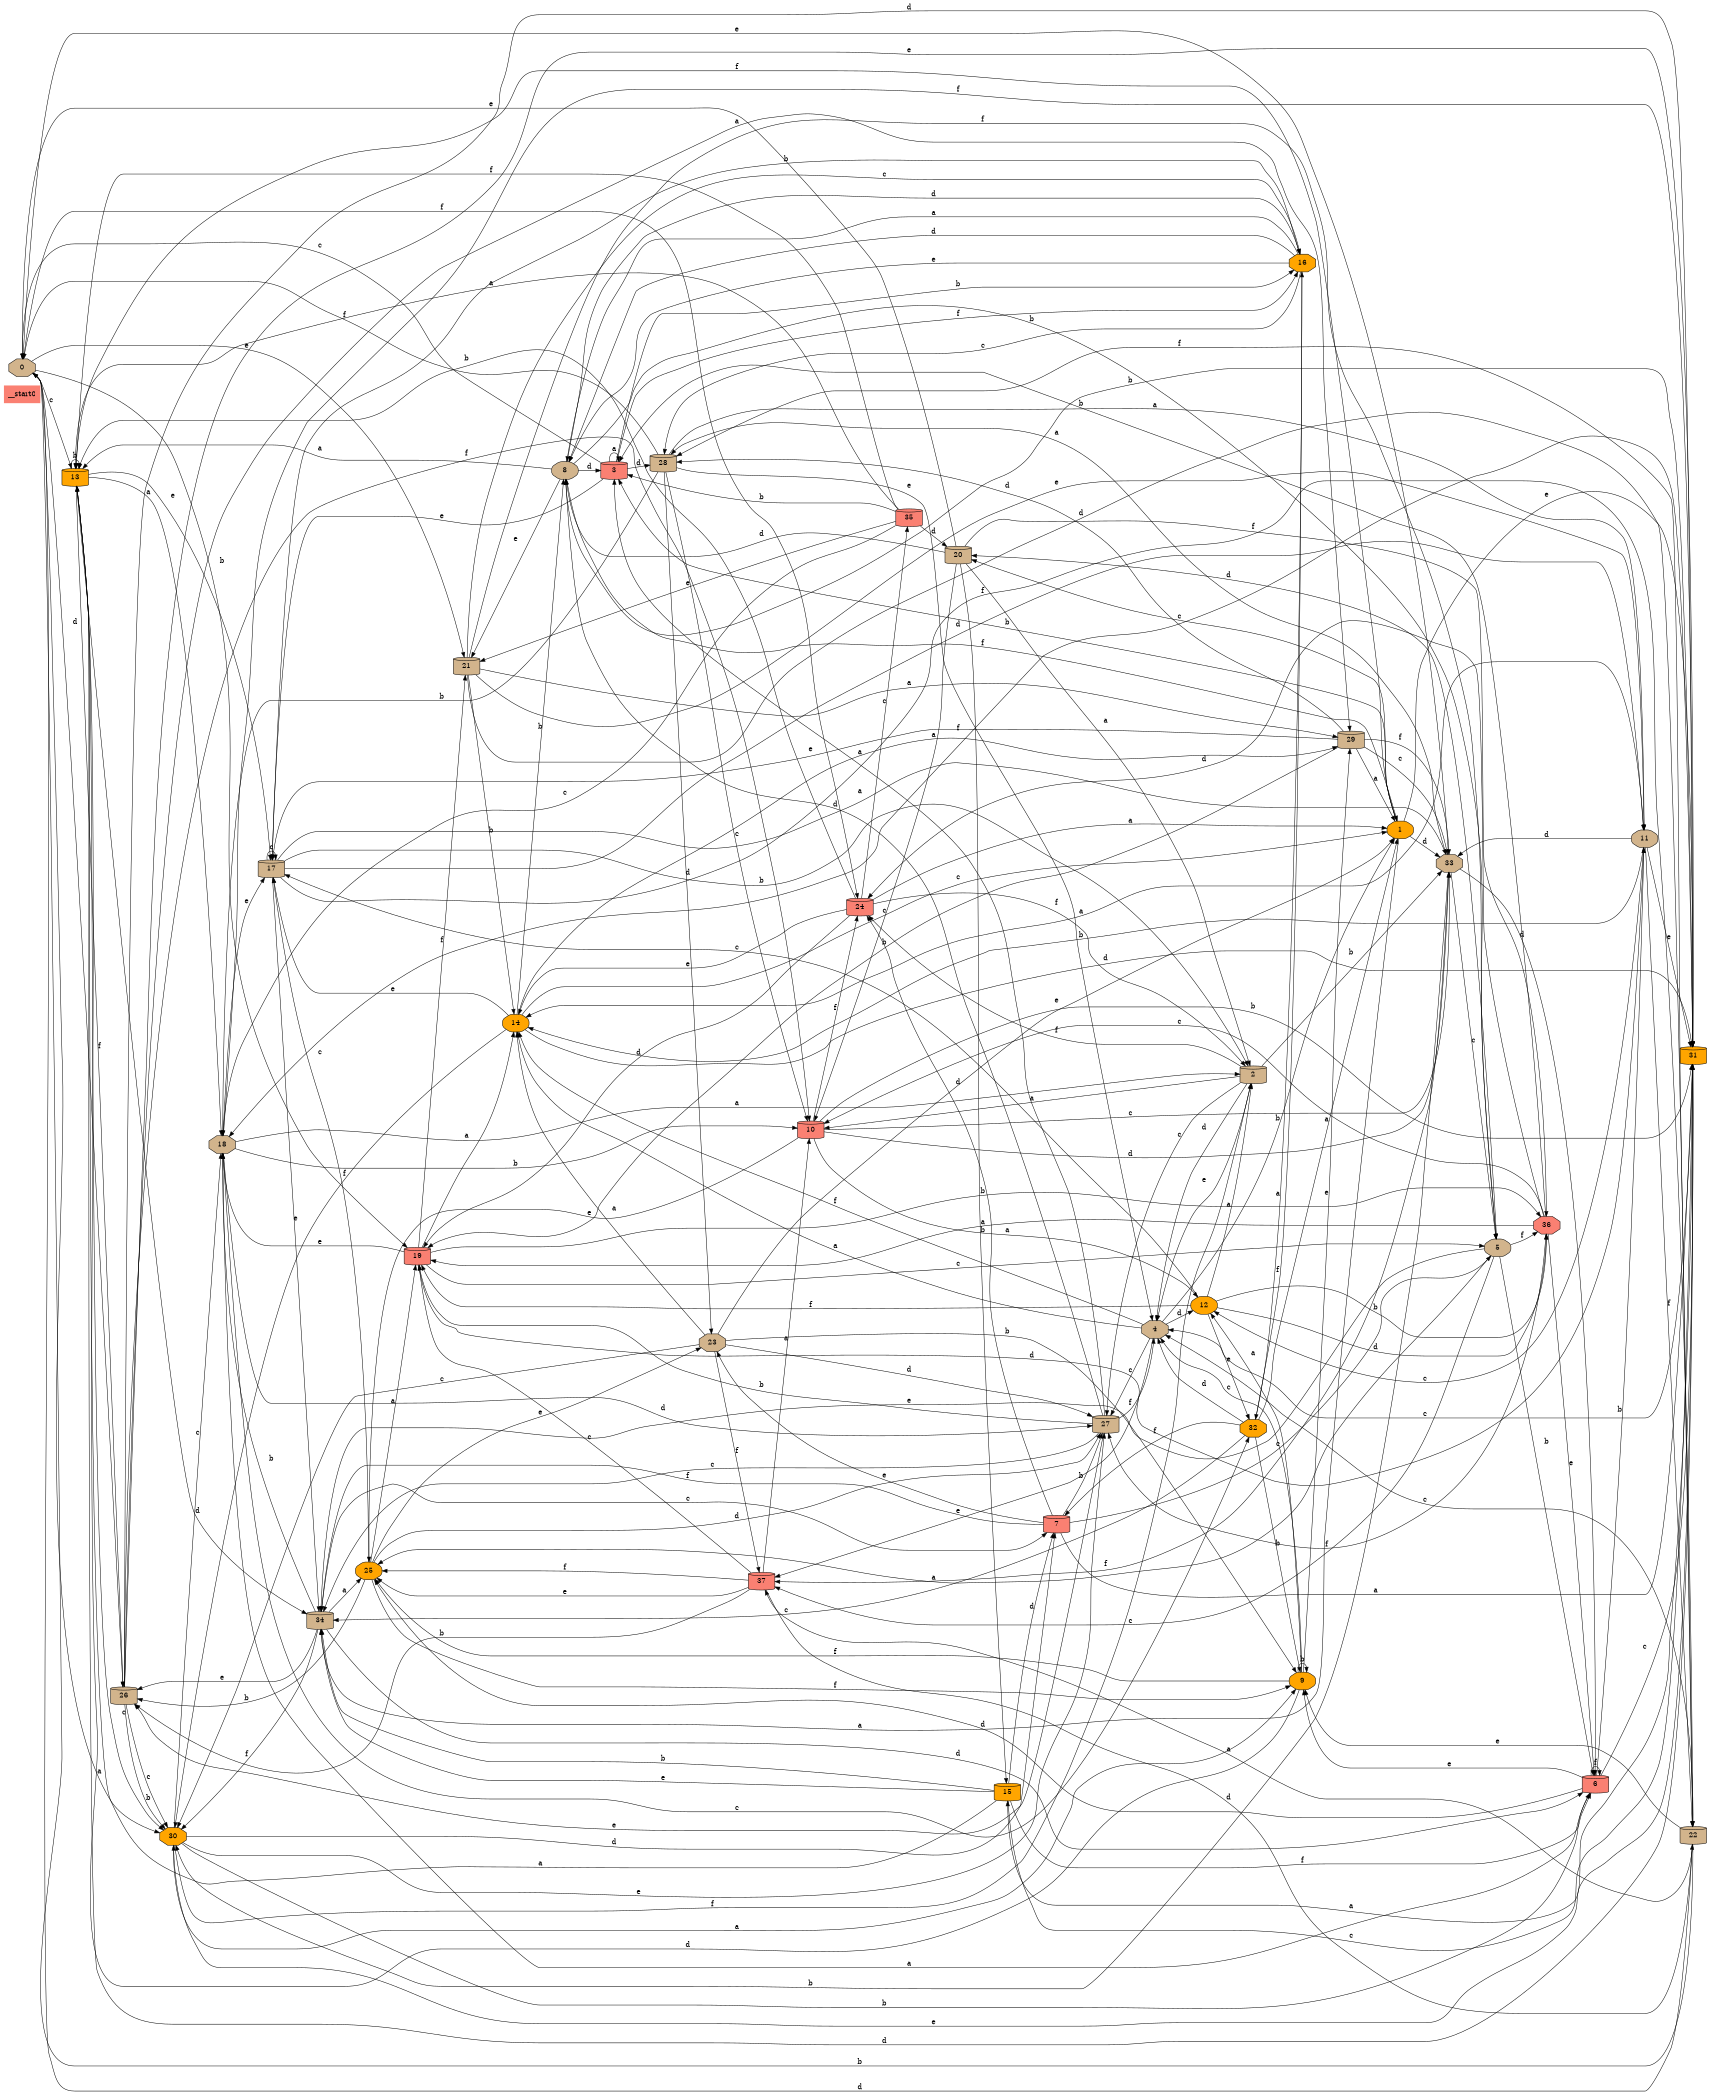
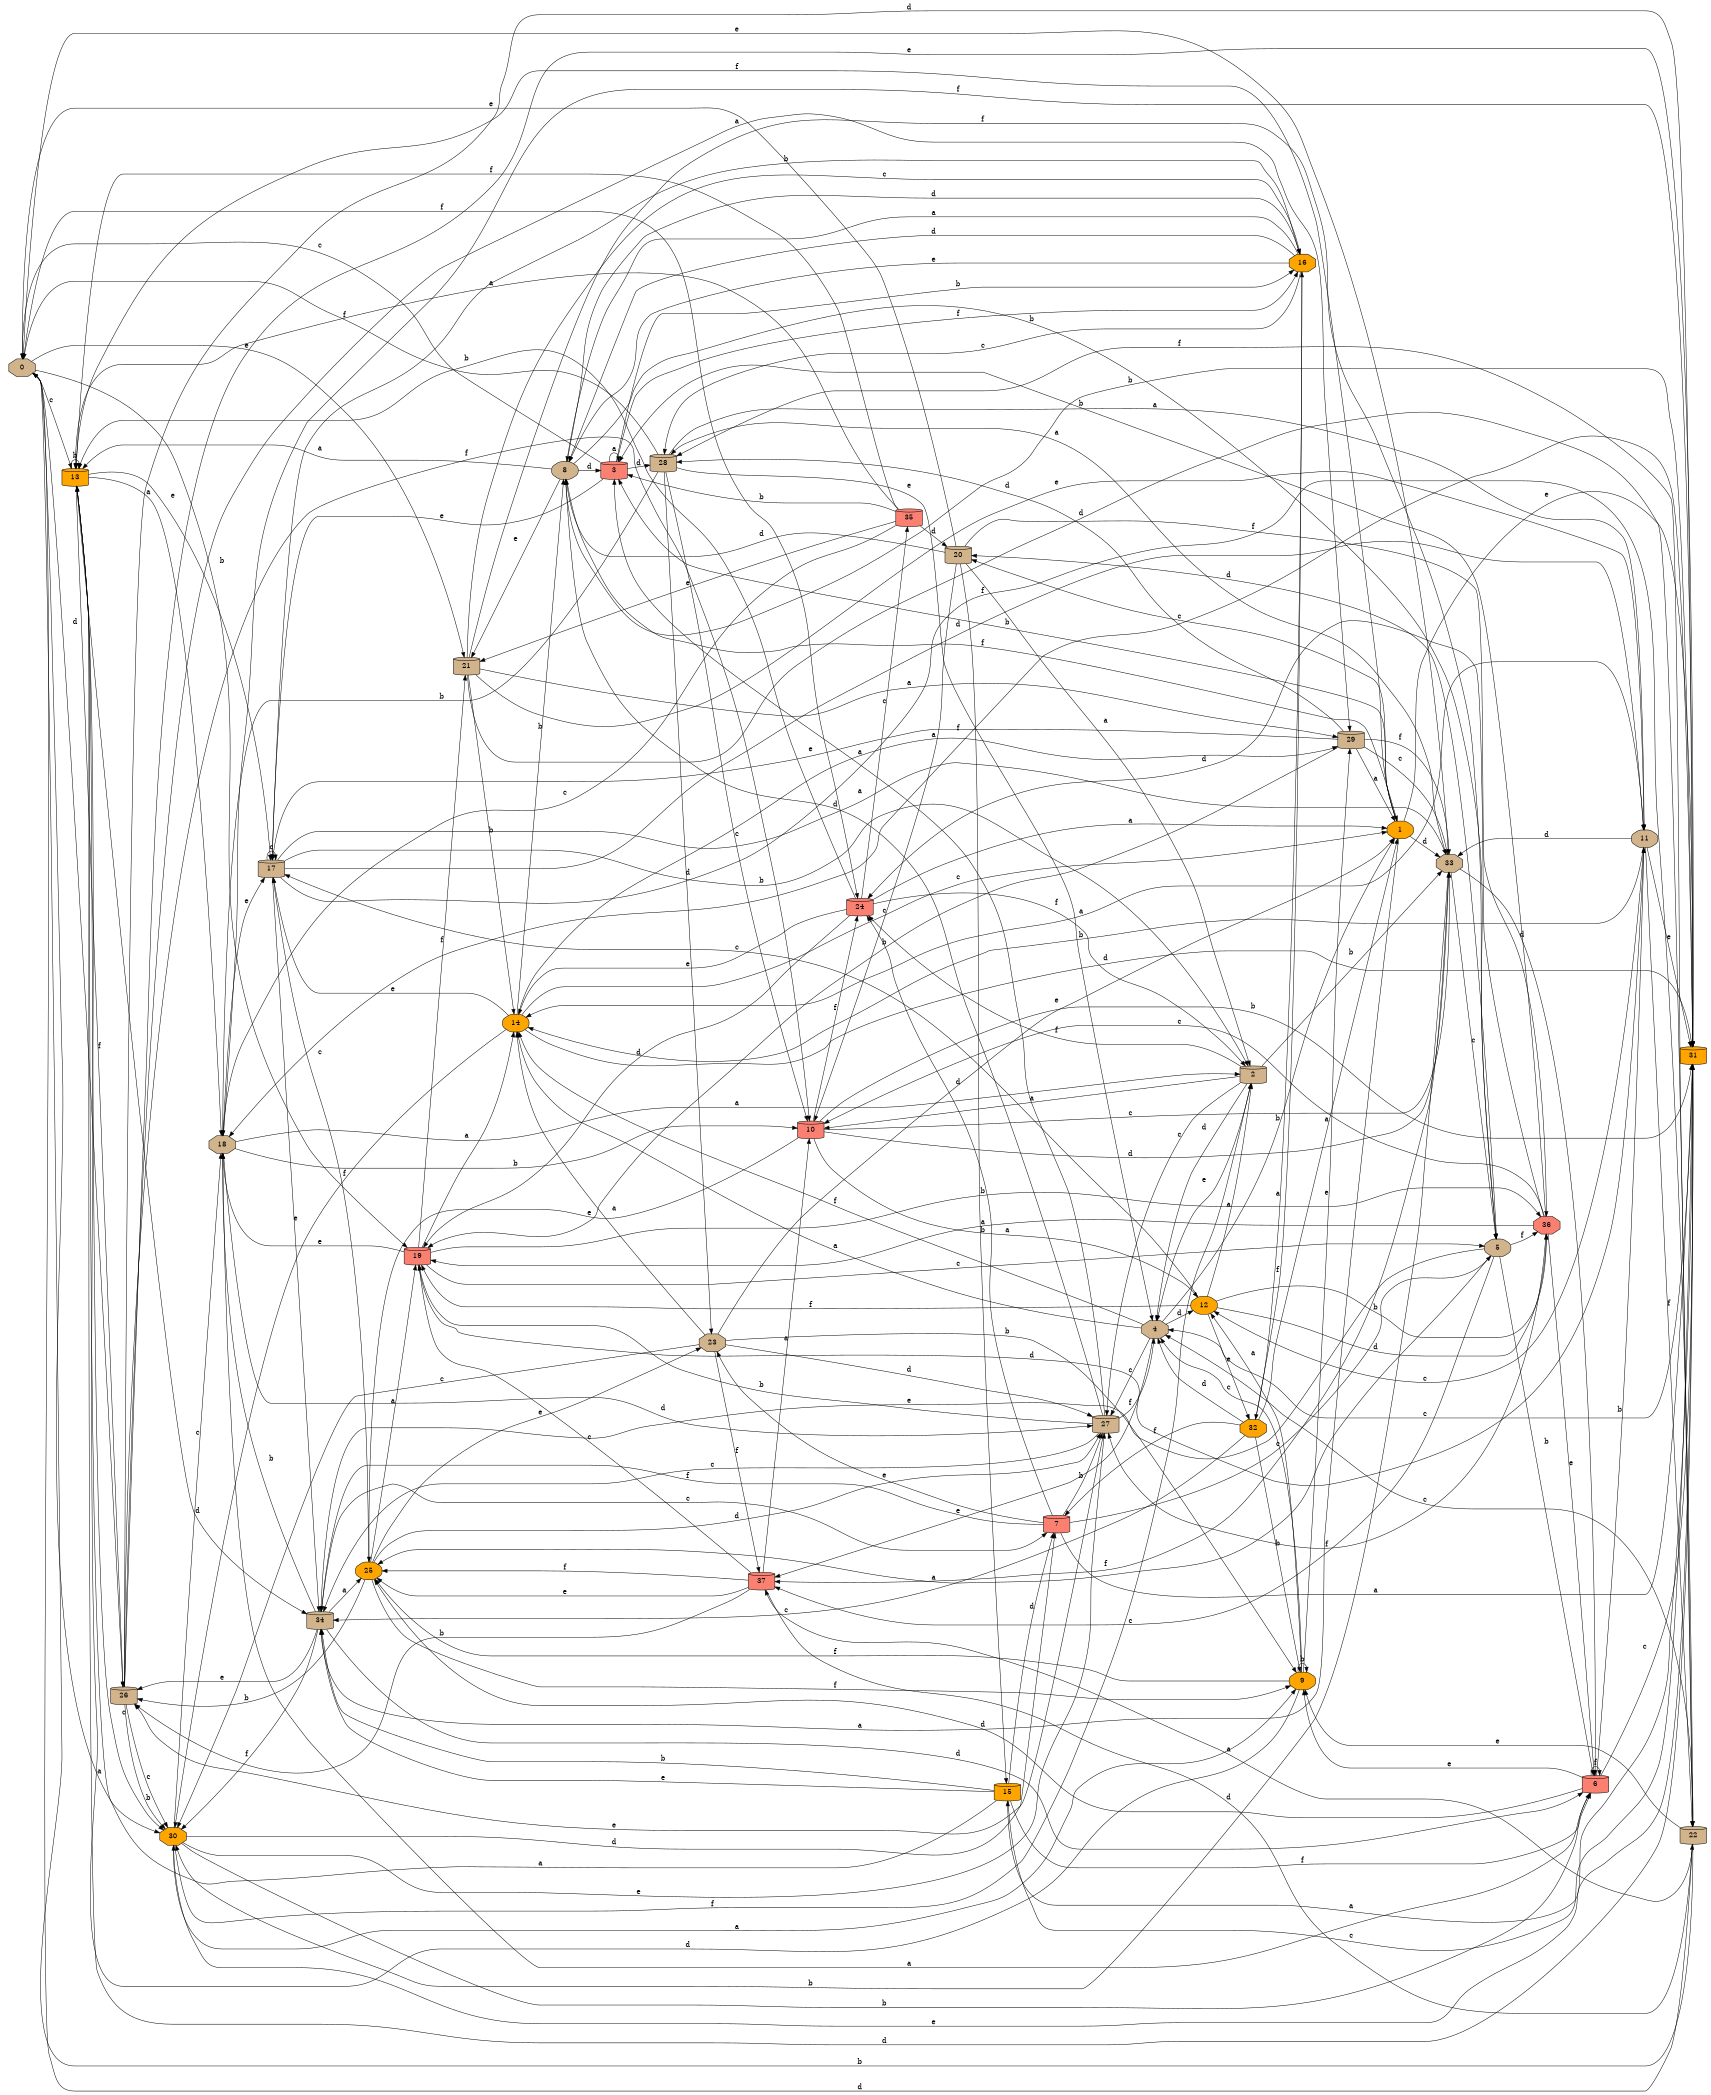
(22, 394) -> none
(597, 1799) -> none
